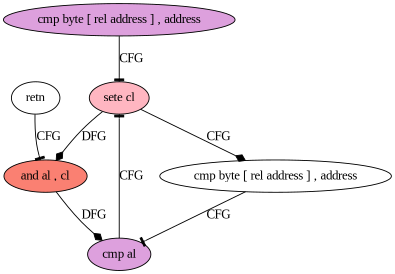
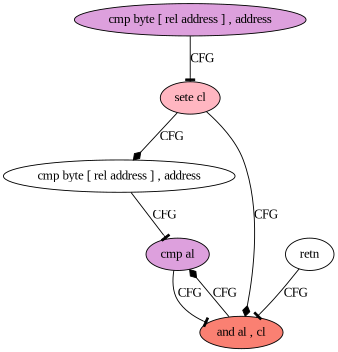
(94, 137) -> (266, 215)
(119, 179) -> (178, 301)
(94, 215) -> (225, 293)
